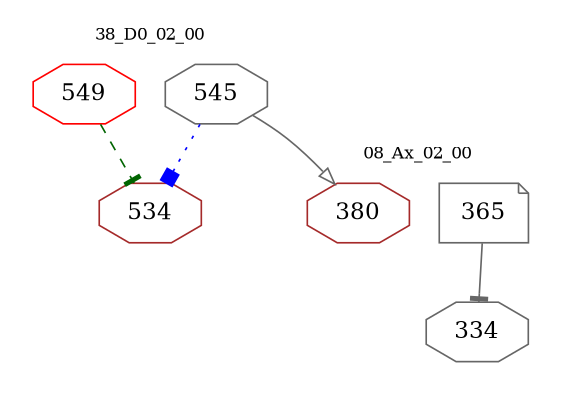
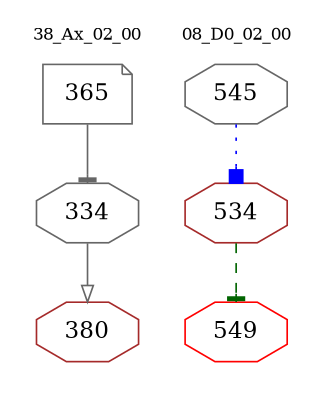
(150, 36) -> (237, 36)
(115, 150) -> (236, 269)
(305, 154) -> (88, 264)
(418, 154) -> (88, 36)
